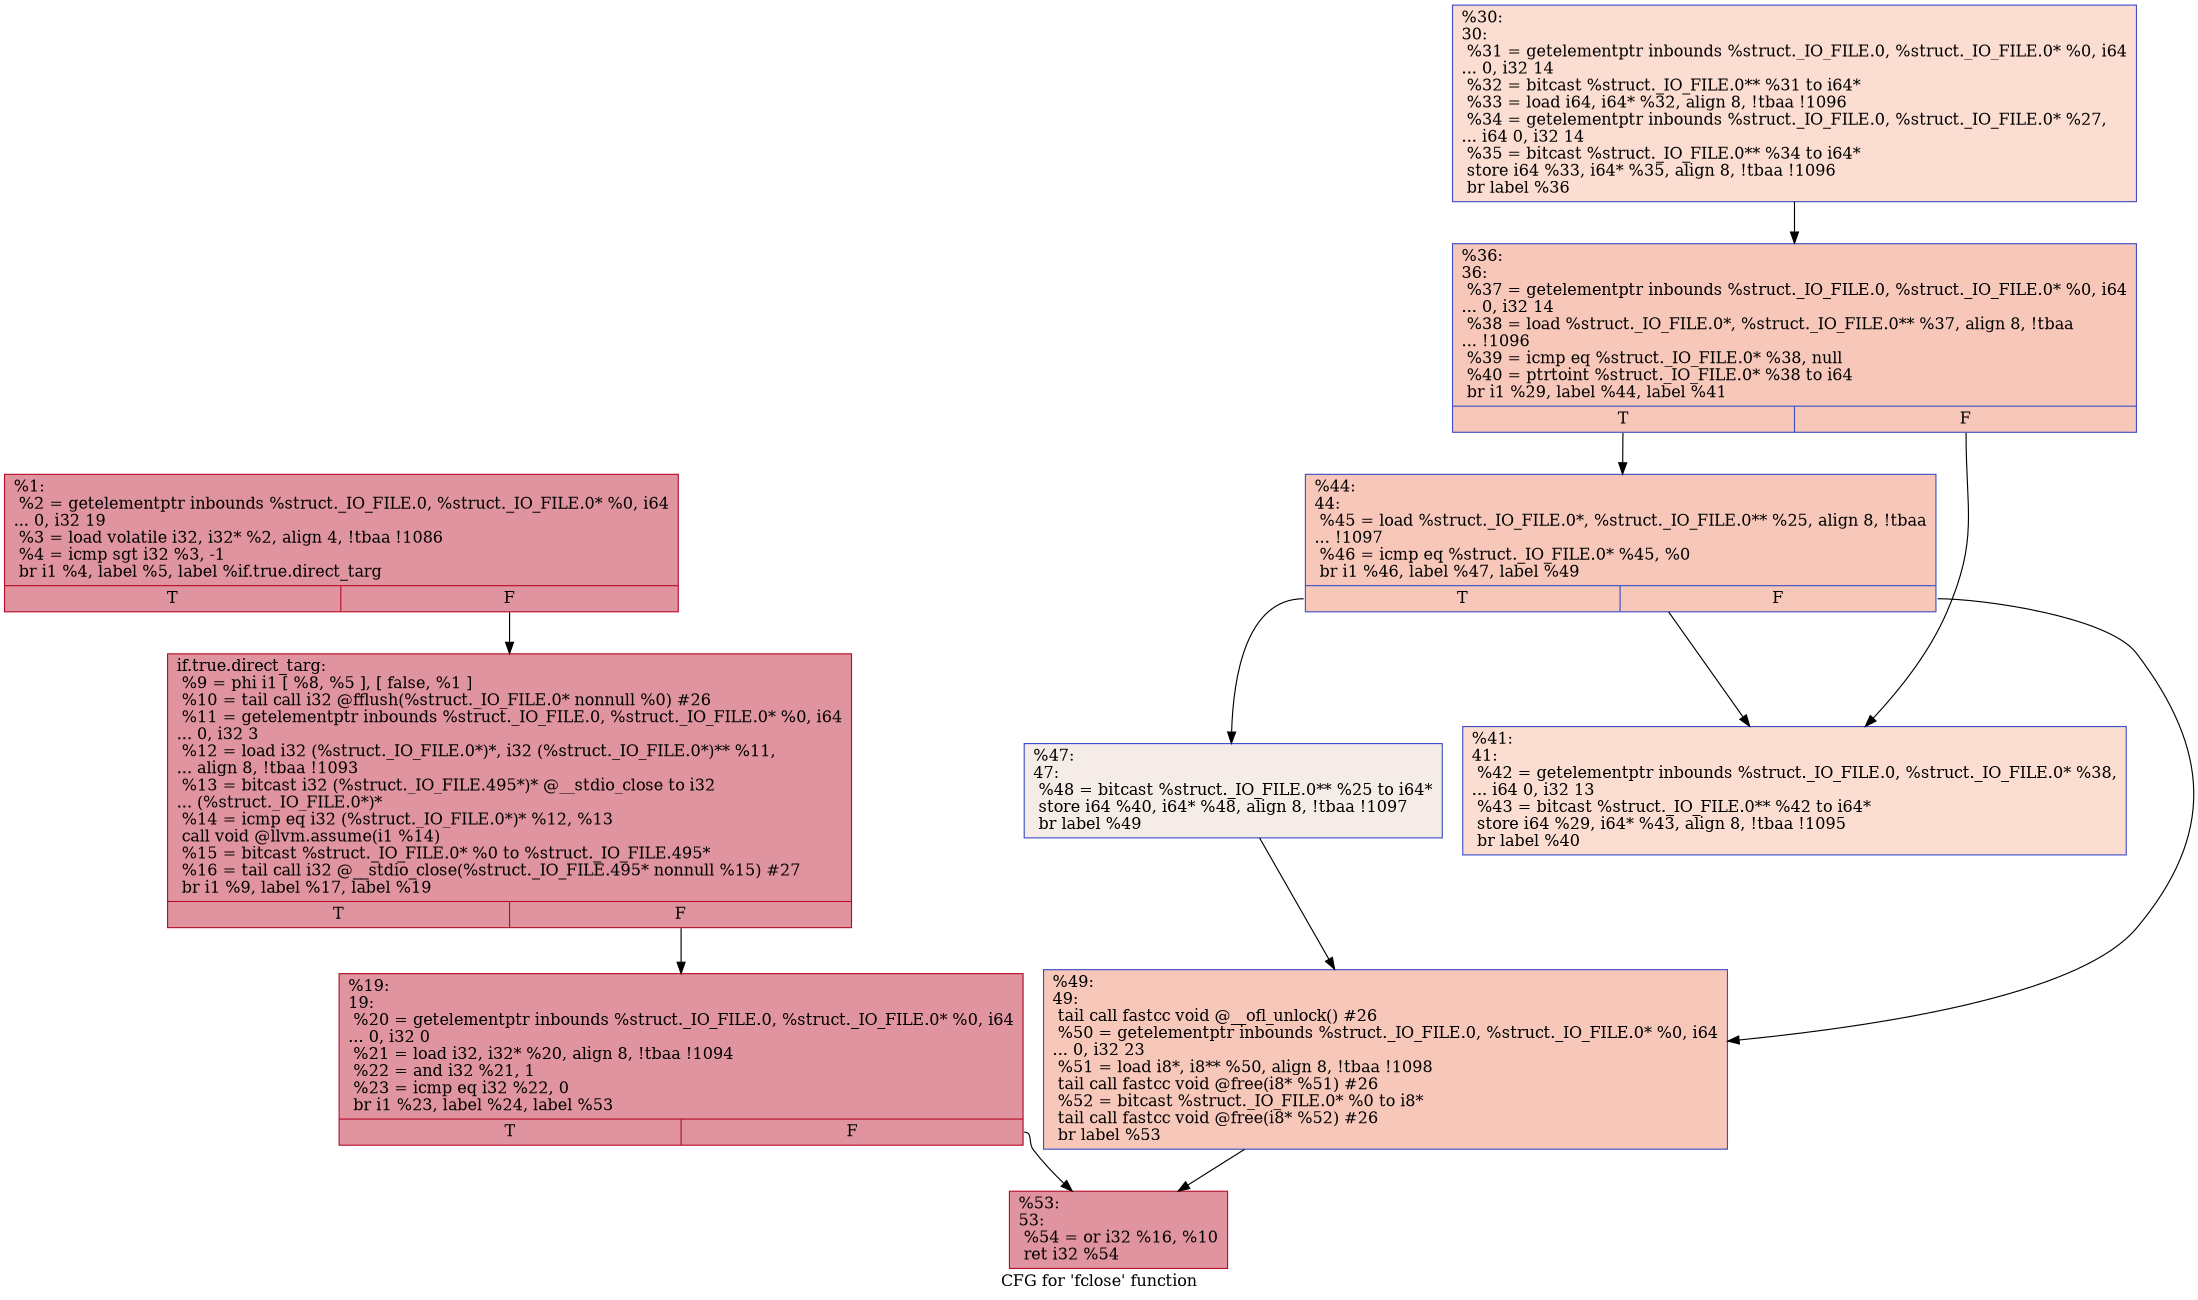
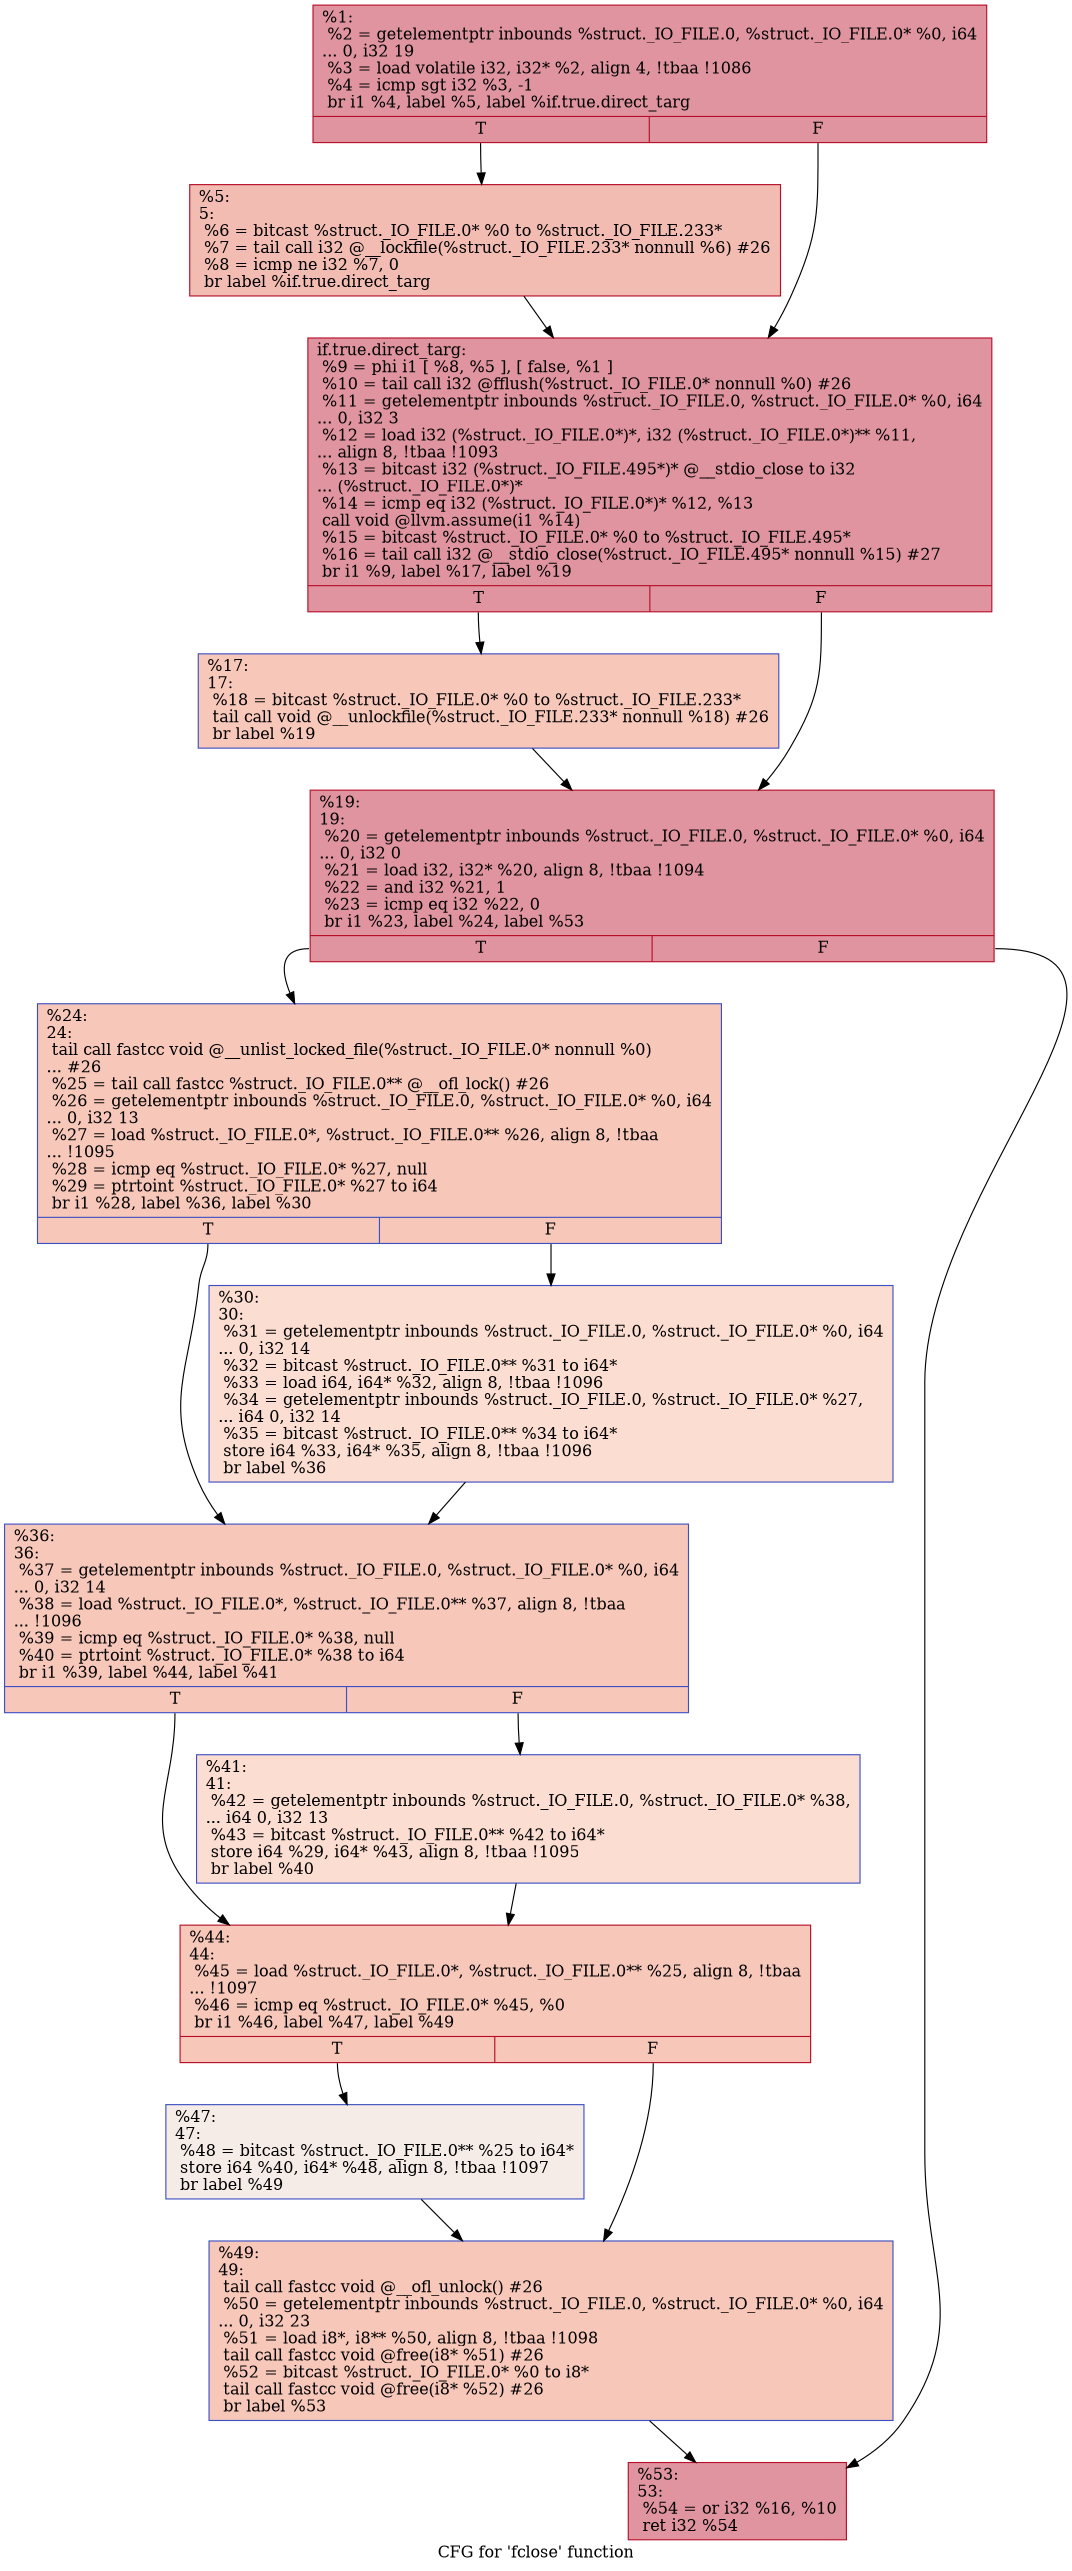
none -> (485, 240)
(1595, 393) -> (147, 1673)
(1621, 543) -> (495, 1994)
(1706, 664) -> (513, 1899)
none -> (489, 701)
none -> (379, 1124)
